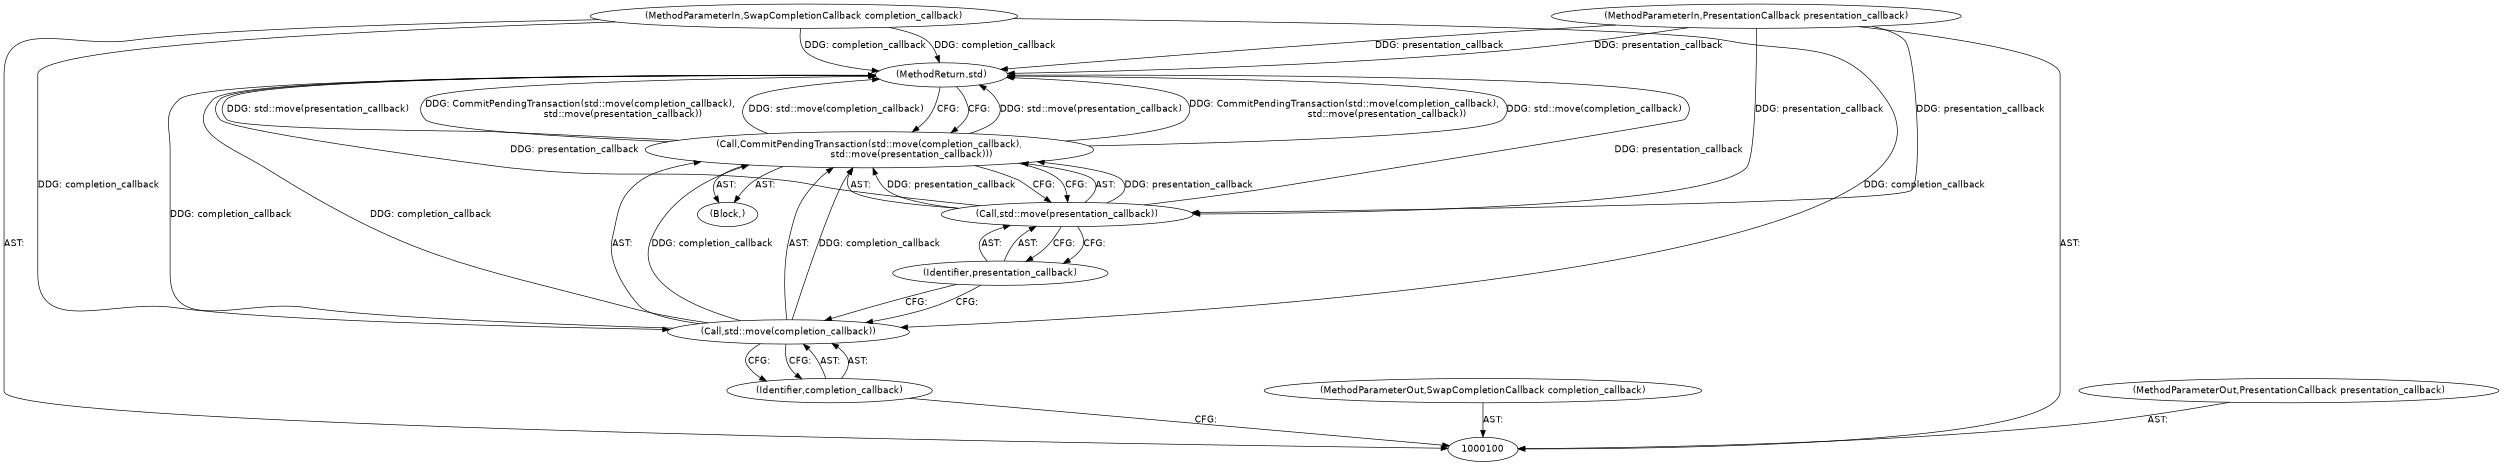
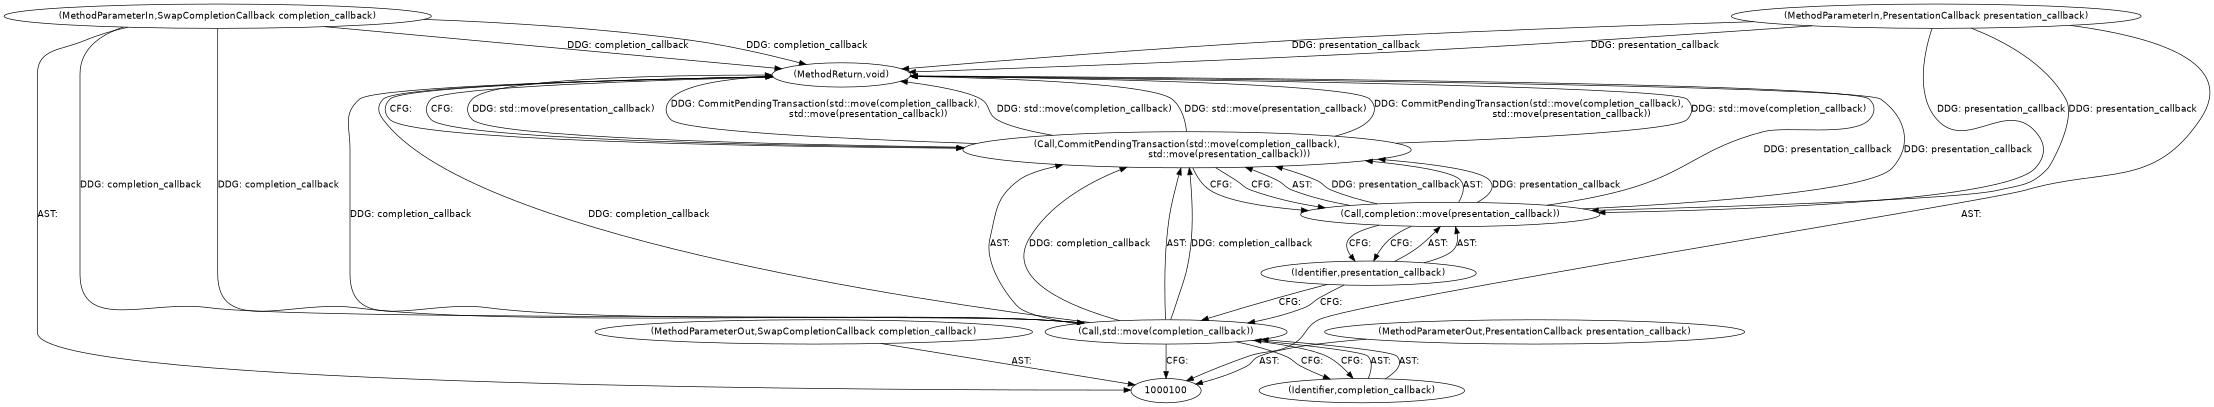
(942, 75) -> (841, 75)
(728, 214) -> none
(1067, 214) -> (1450, 214)
(1176, 422) -> (1166, 358)
